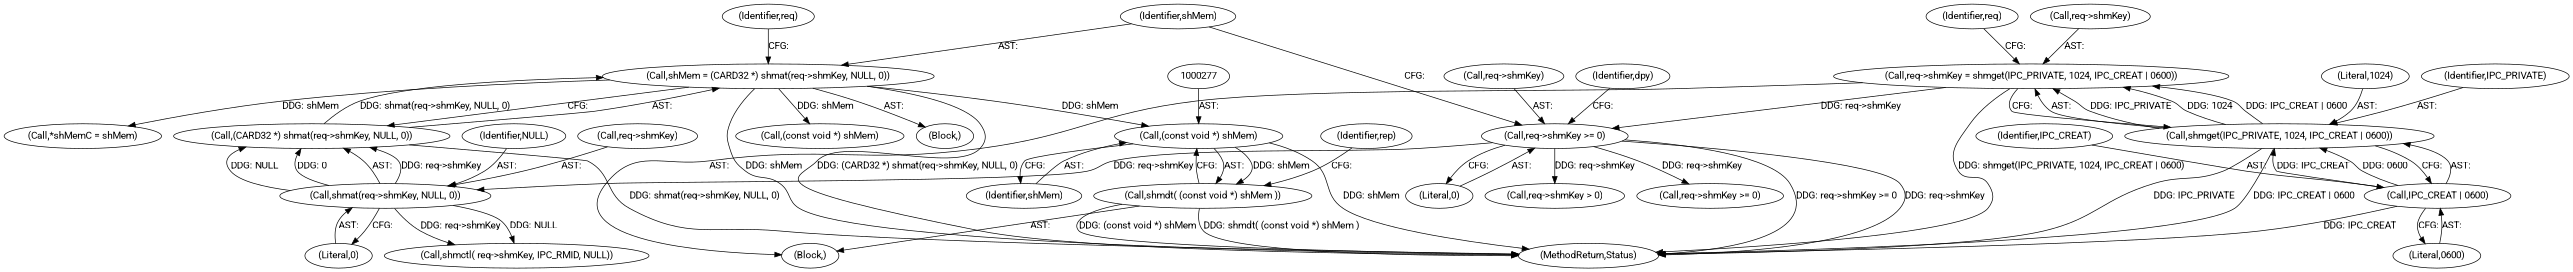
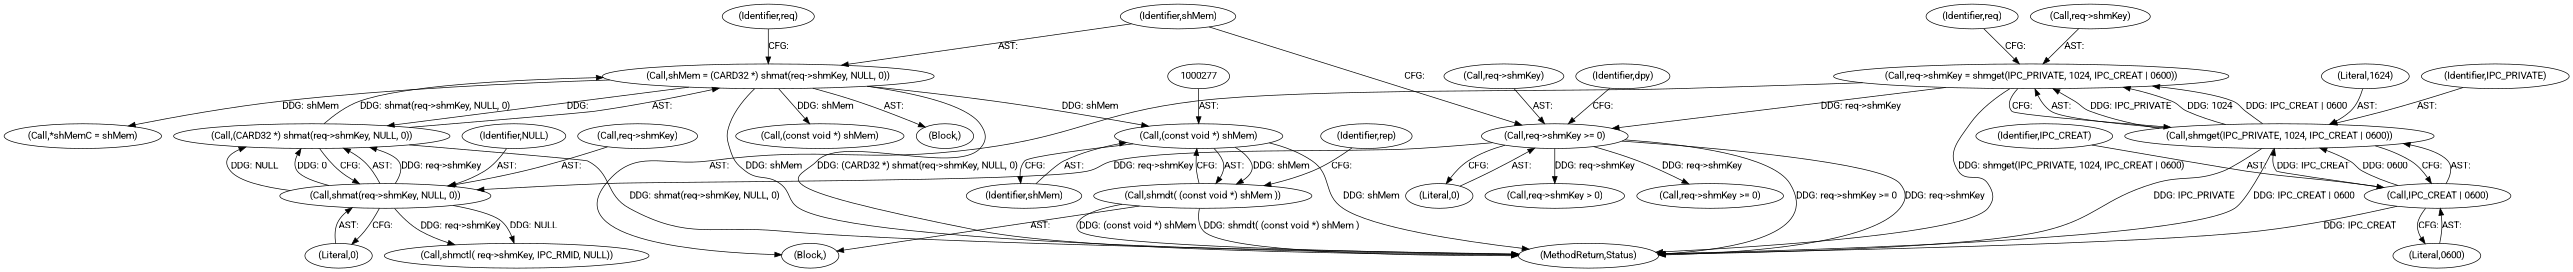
(2365, 76) -> (2365, 76)
(579, 106) -> (579, 106)
none -> (335, 166)
